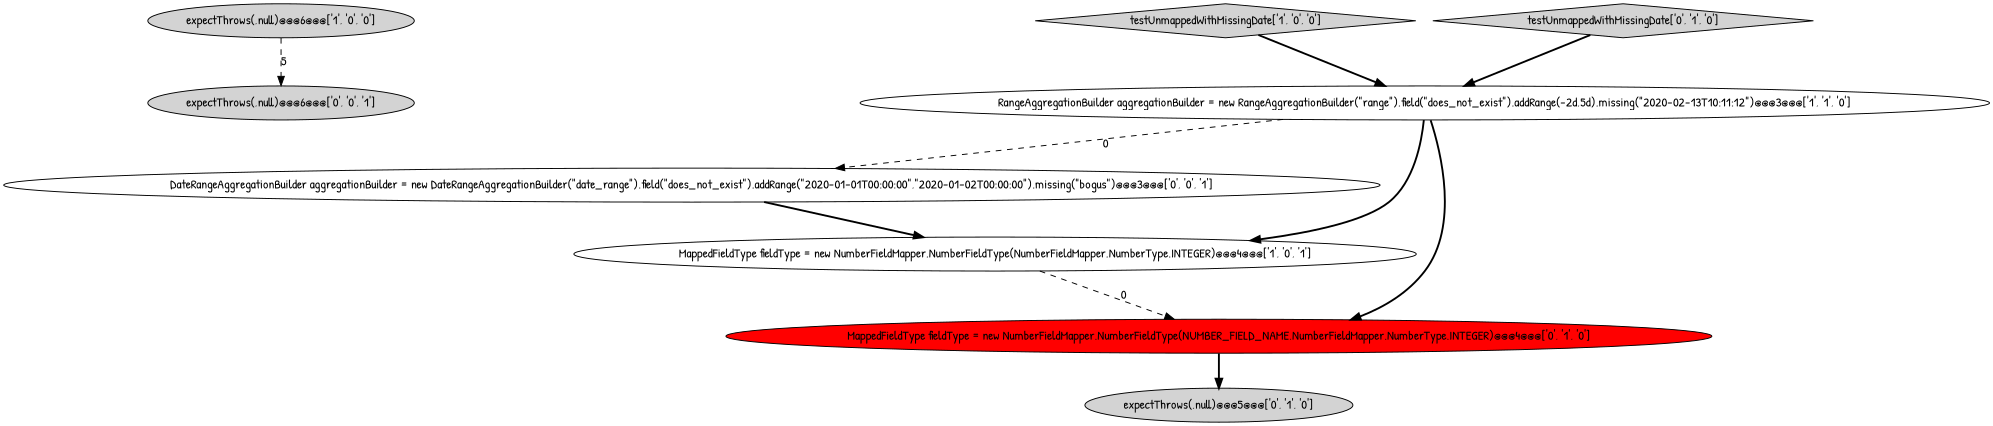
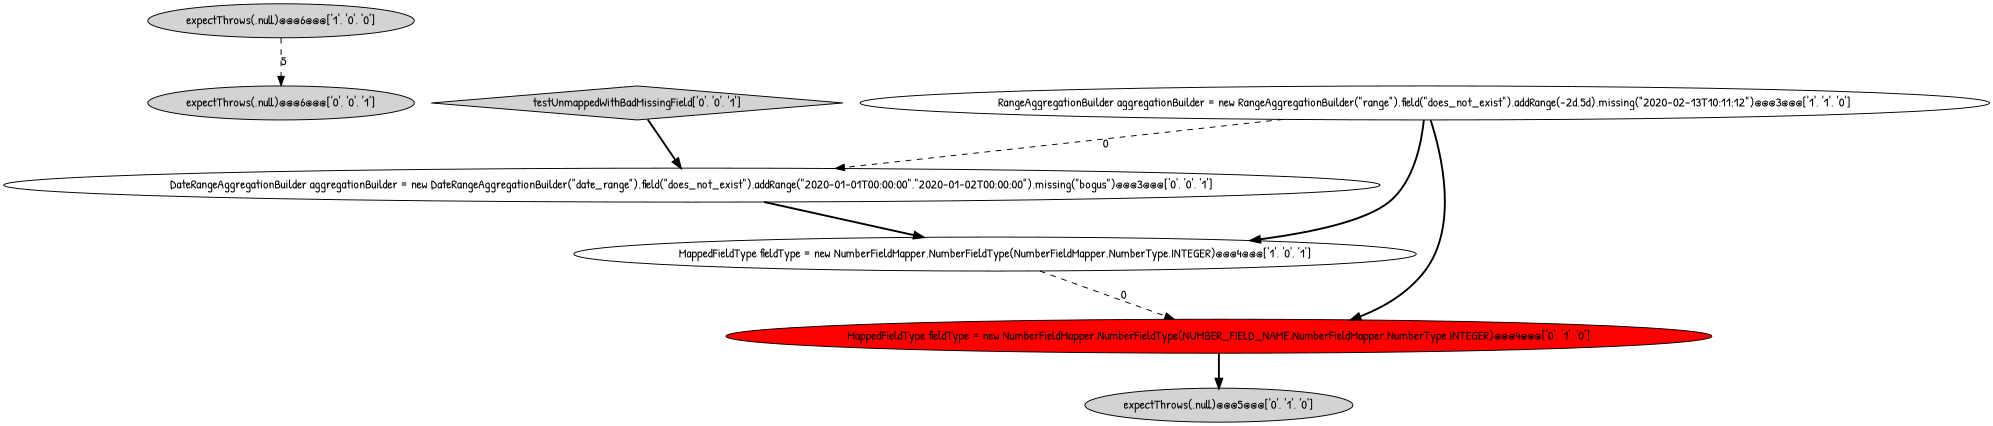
(1226, 21) -> none
(1623, 21) -> none
none -> (637, 103)
